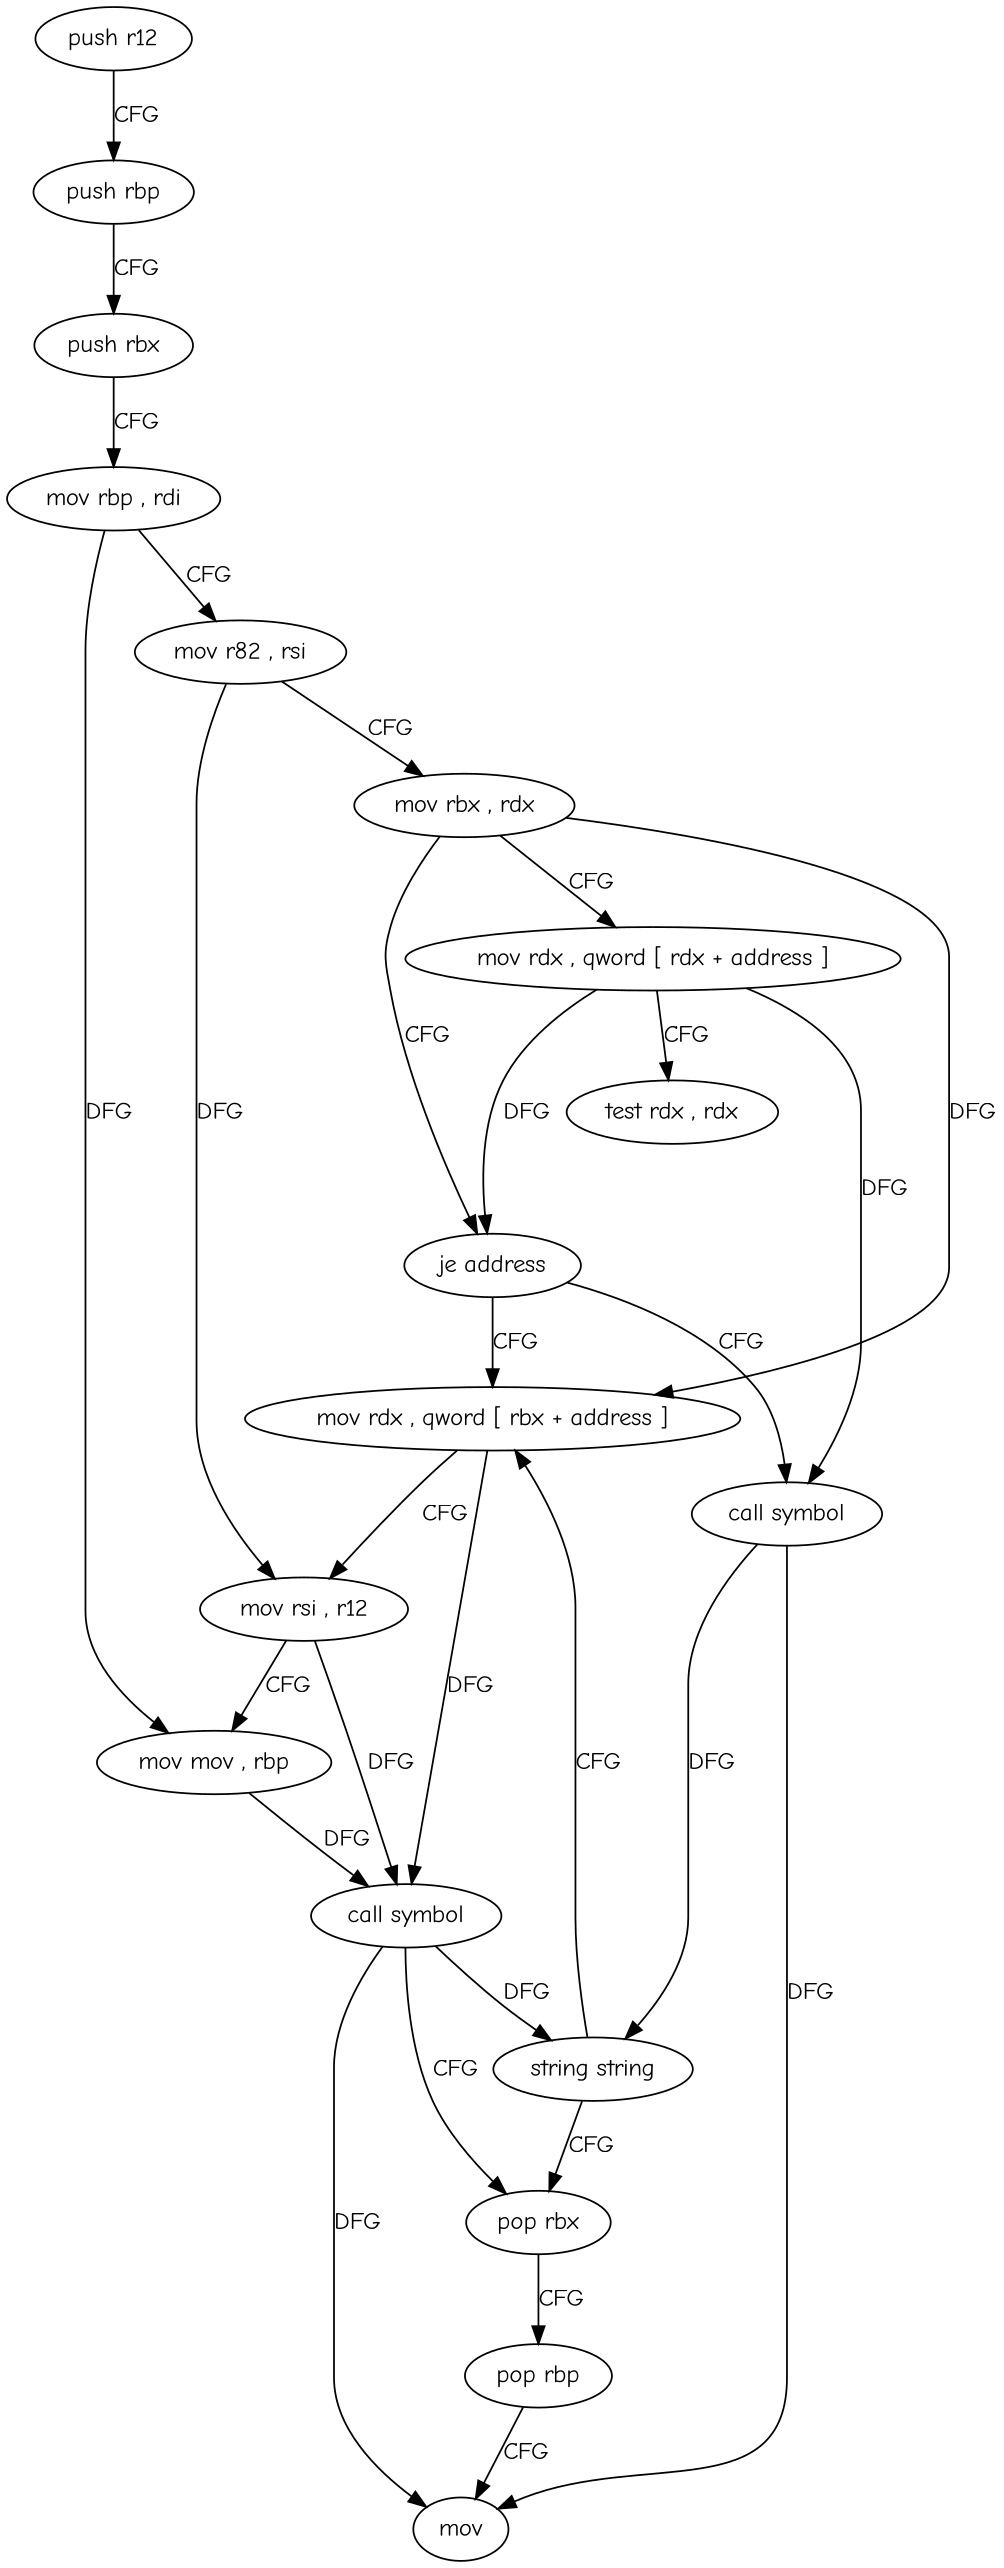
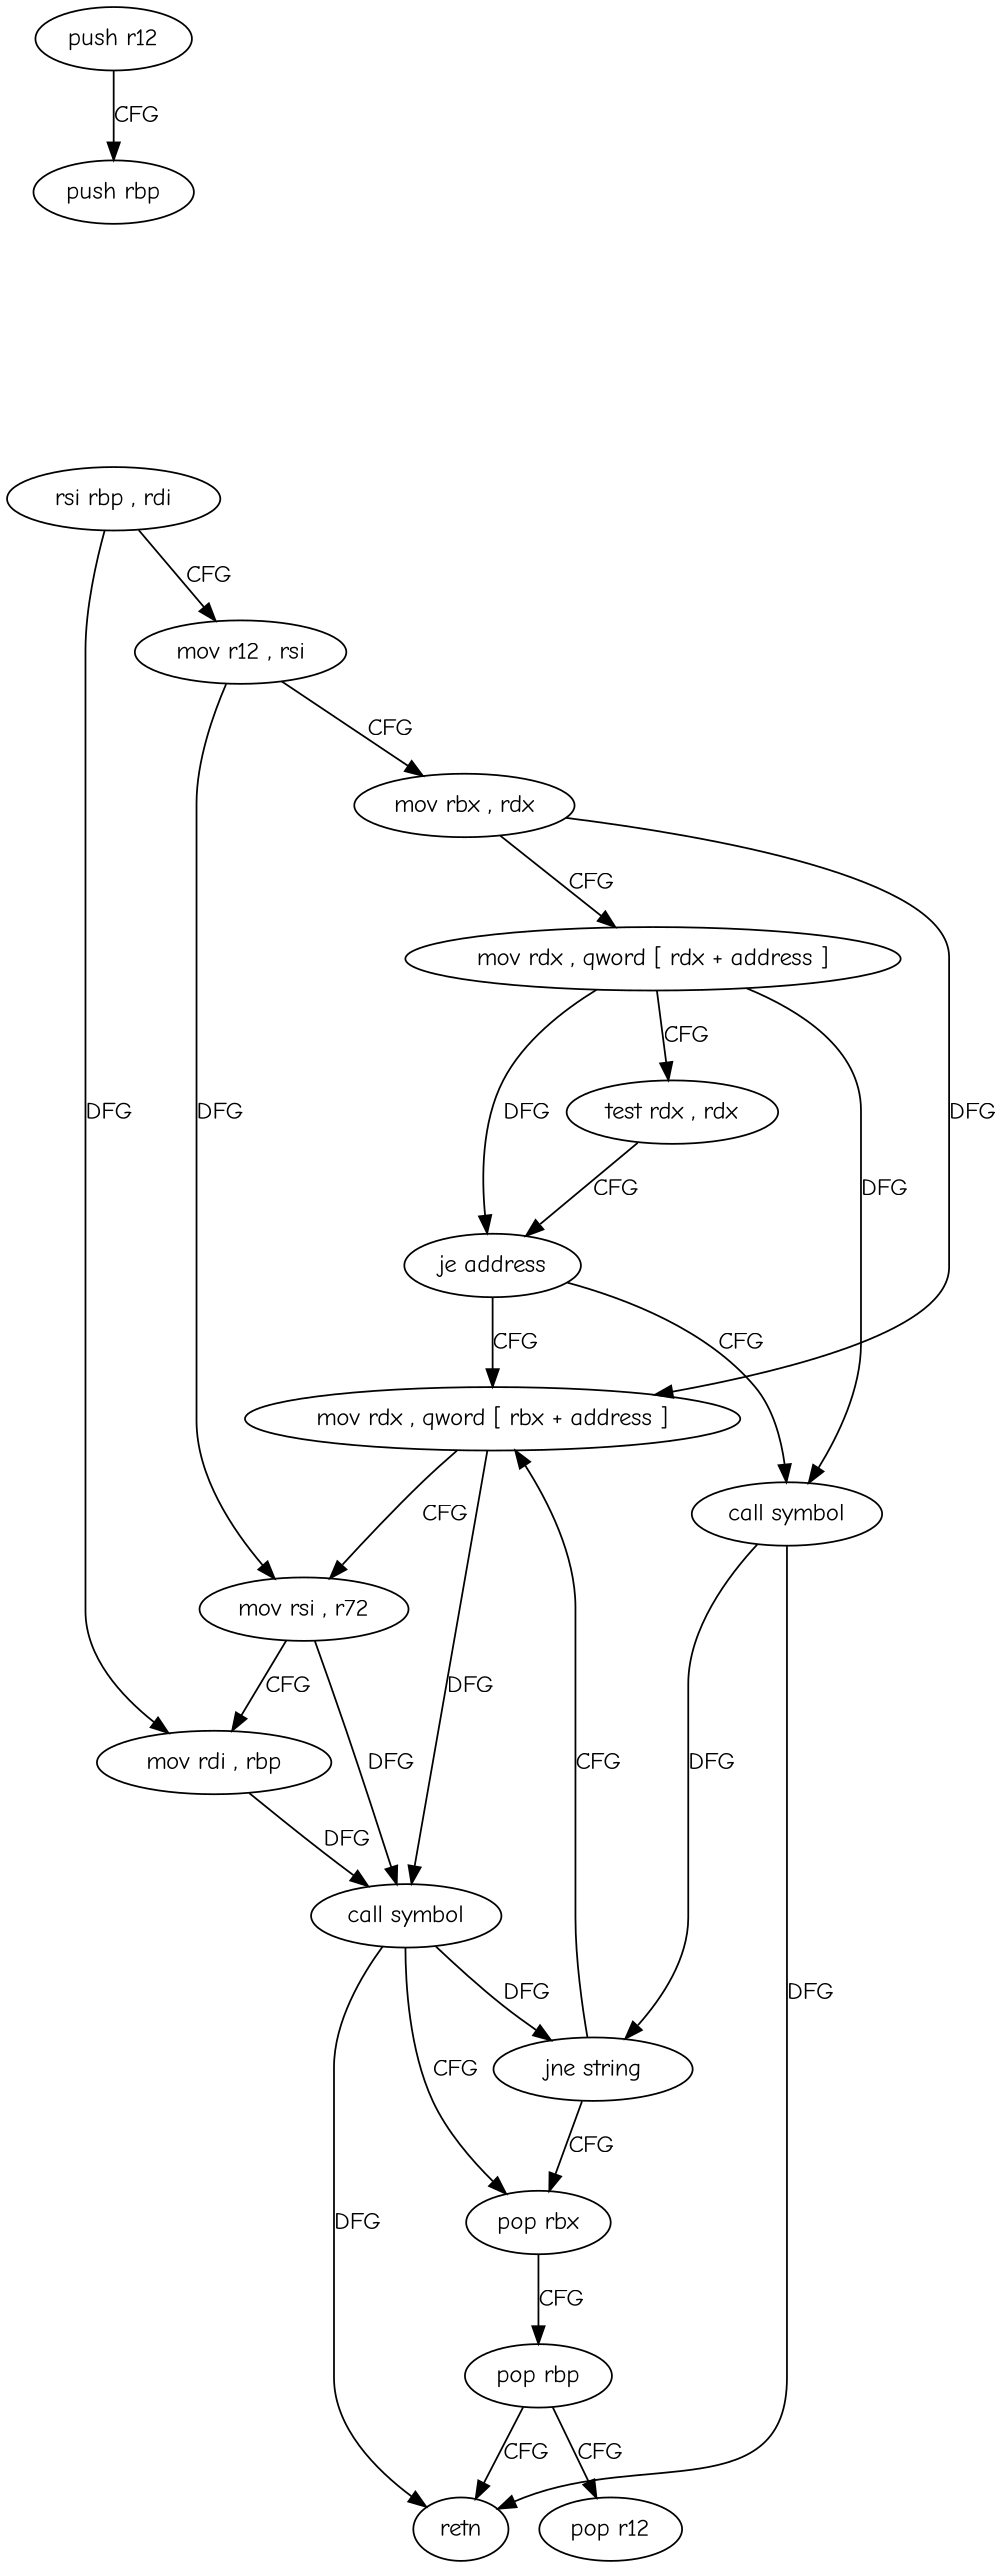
(114, 345) -> none
(114, 499) -> (114, 499)
(241, 652) -> (241, 652)
(398, 1026) -> (589, 1183)
(304, 1609) -> (304, 1609)
(214, 1763) -> (214, 1763)
(593, 2069) -> (593, 2069)
(461, 2529) -> (461, 2529)
none -> (611, 2529)
